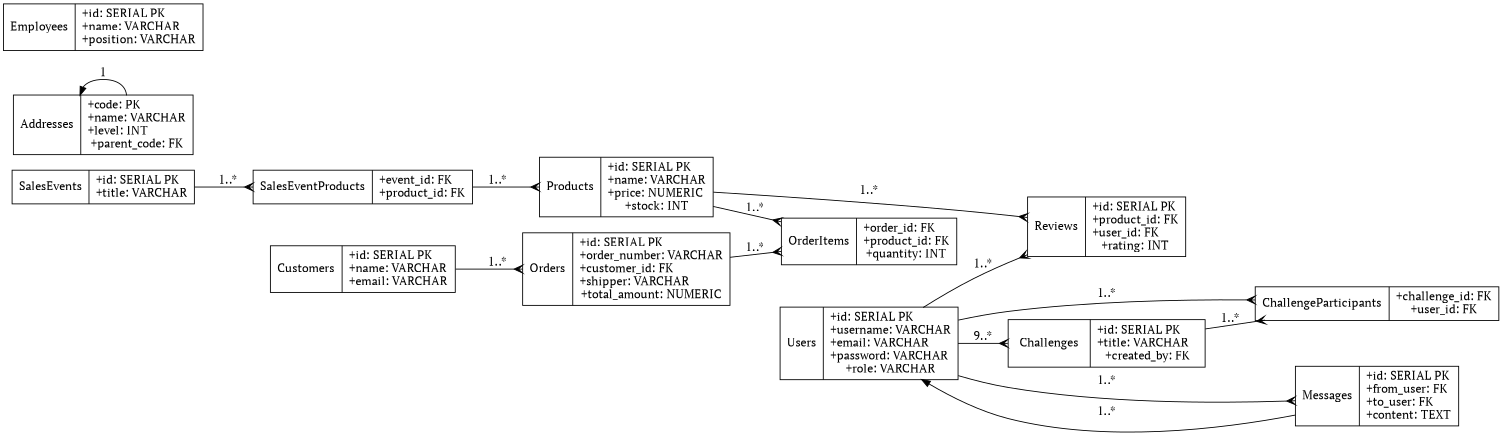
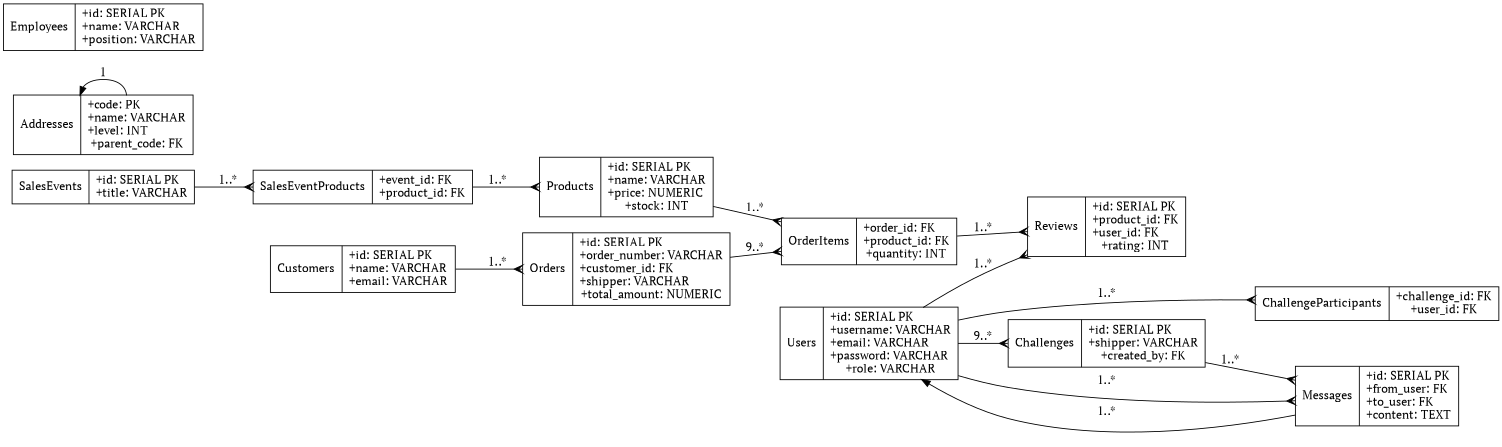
(866, 203) -> (988, 234)
(755, 248) -> (755, 248)
(1231, 325) -> (1246, 371)
(1143, 343) -> (1143, 343)
